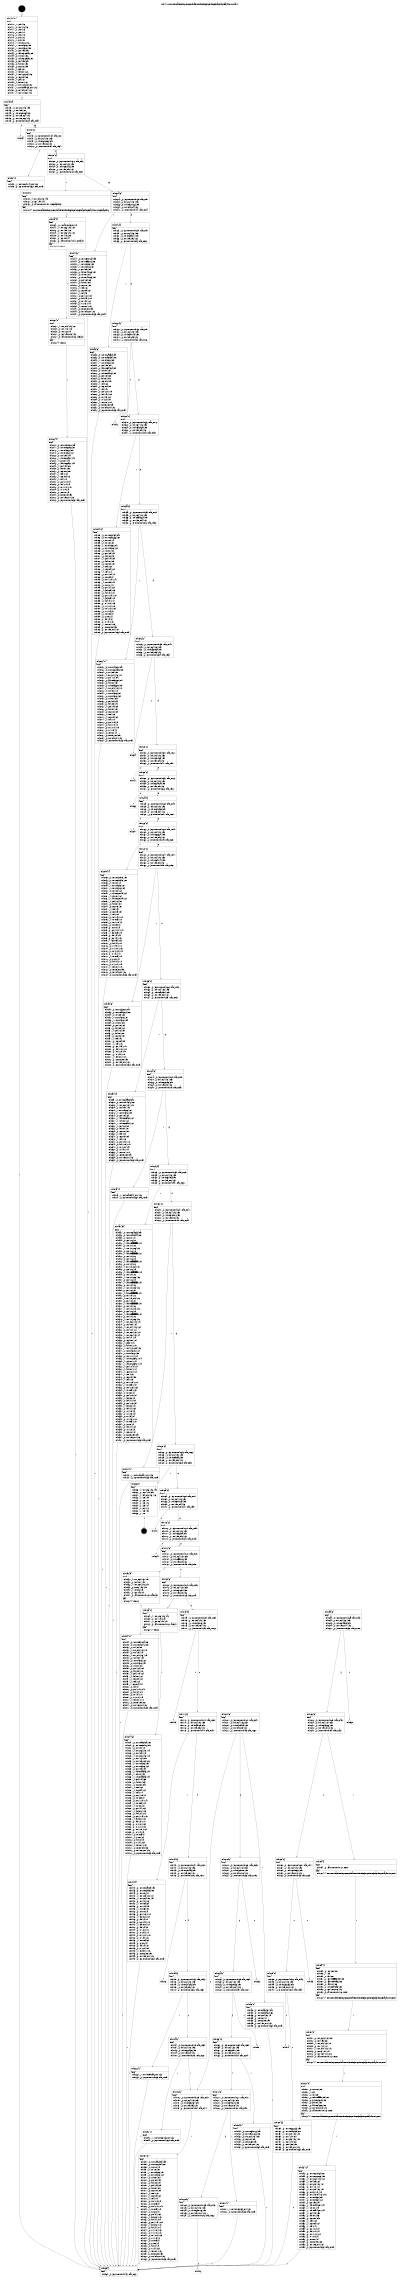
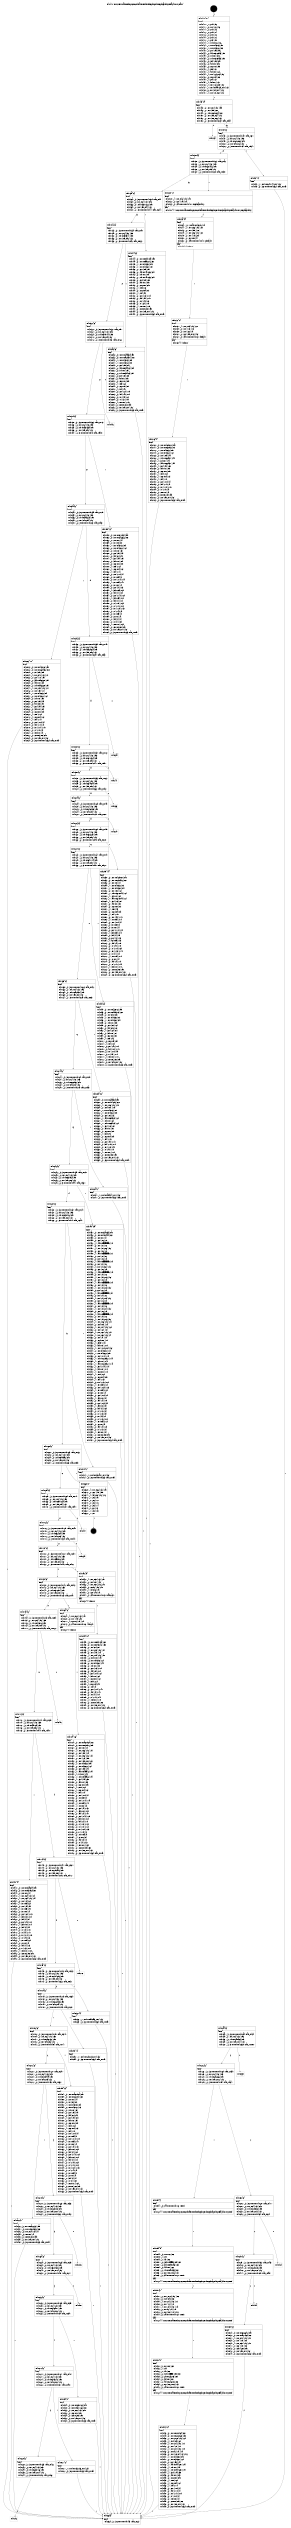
(210, 1911) -> (47, 2055)
